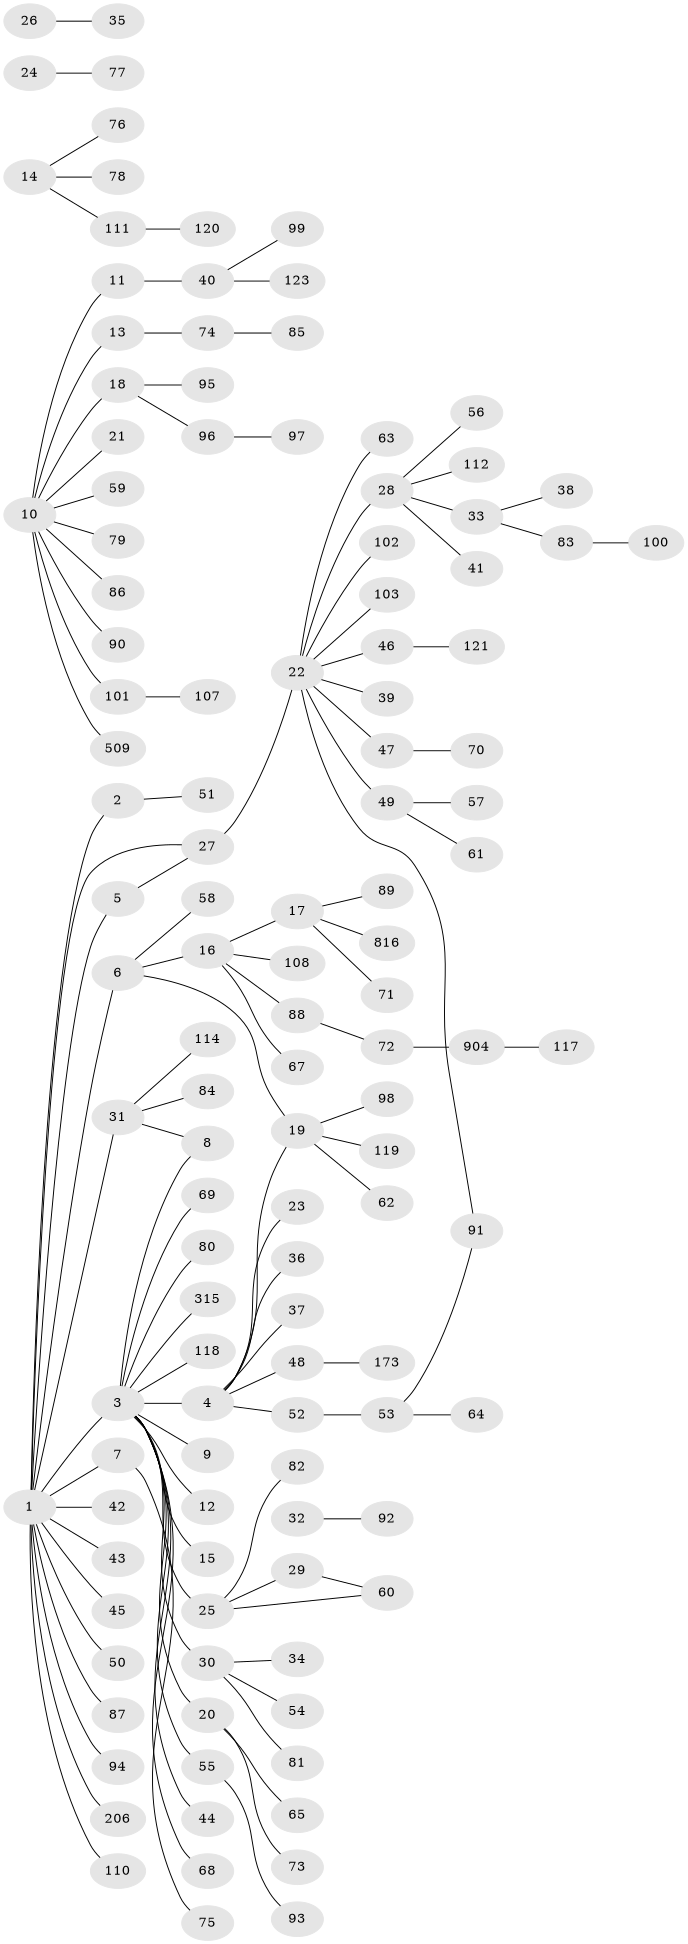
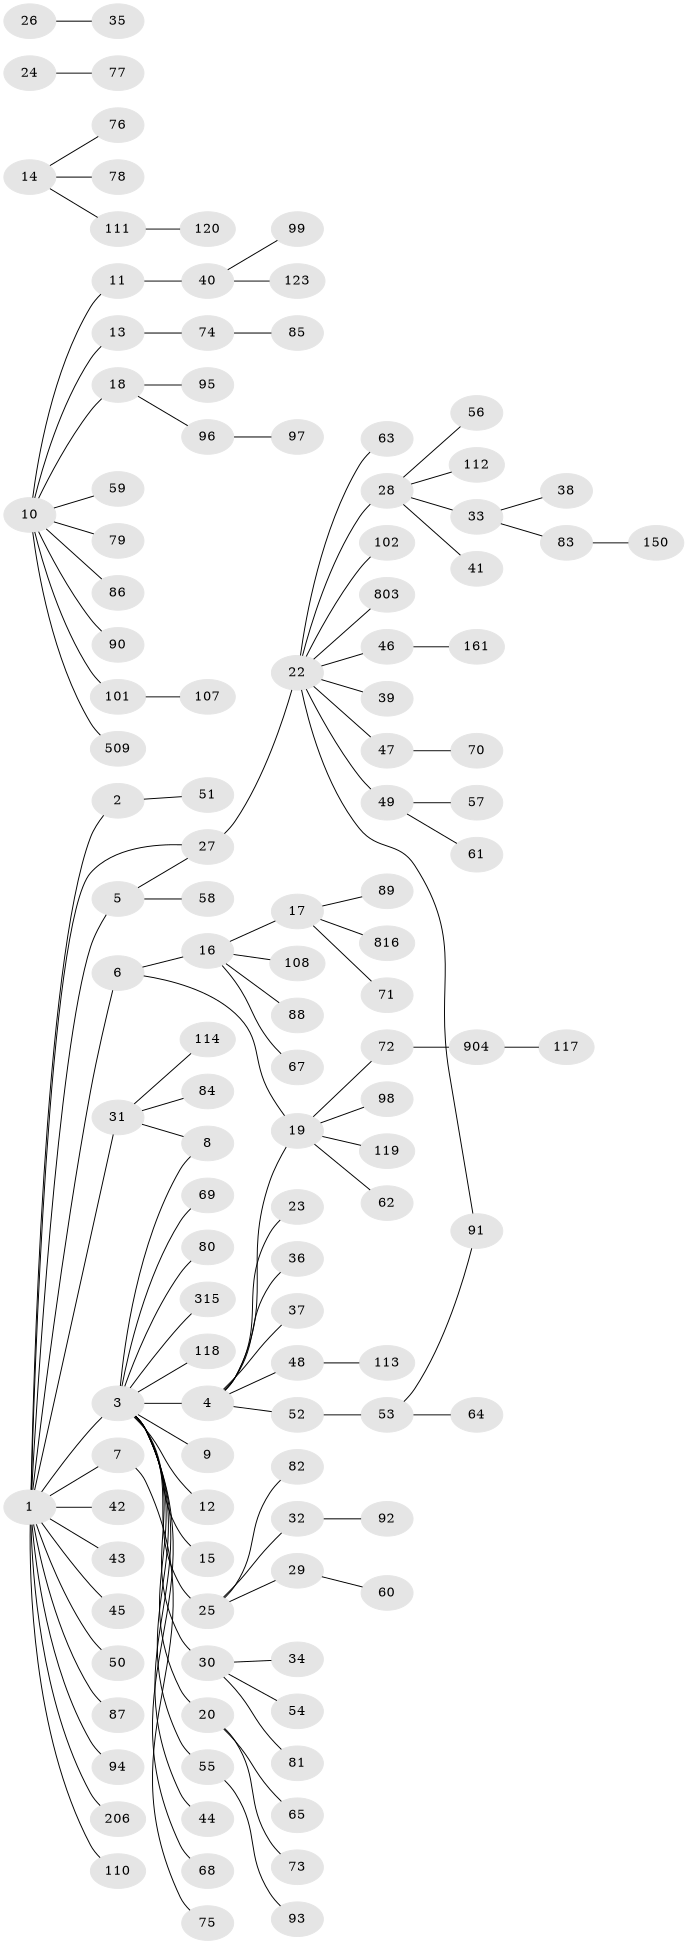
(118, 437) -> none
(656, 543) -> (656, 543)
(387, 595) -> (387, 595)
(477, 647) -> (477, 647)
(163, 936) -> (163, 899)
(342, 1031) -> (342, 1089)
(387, 1363) -> (387, 1363)
(297, 1602) -> (253, 1565)
